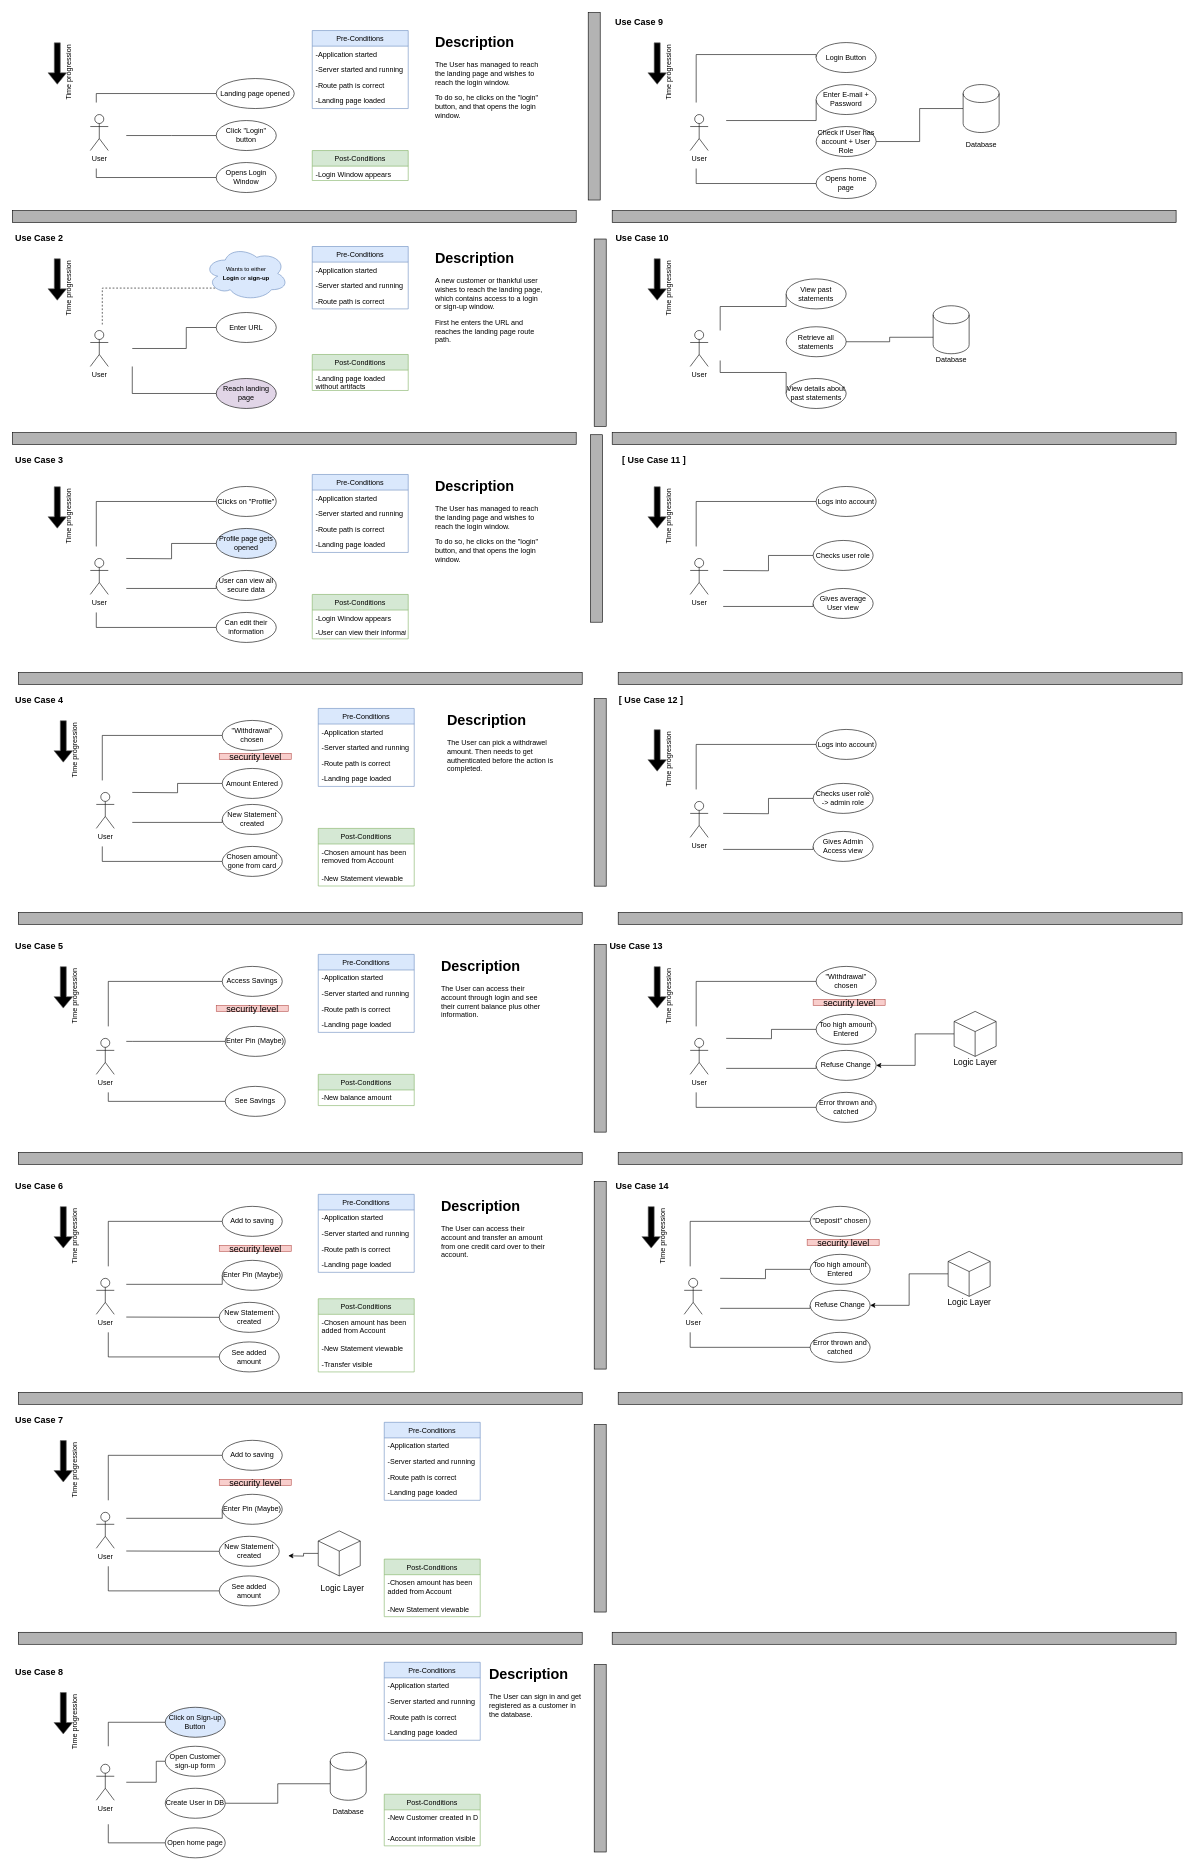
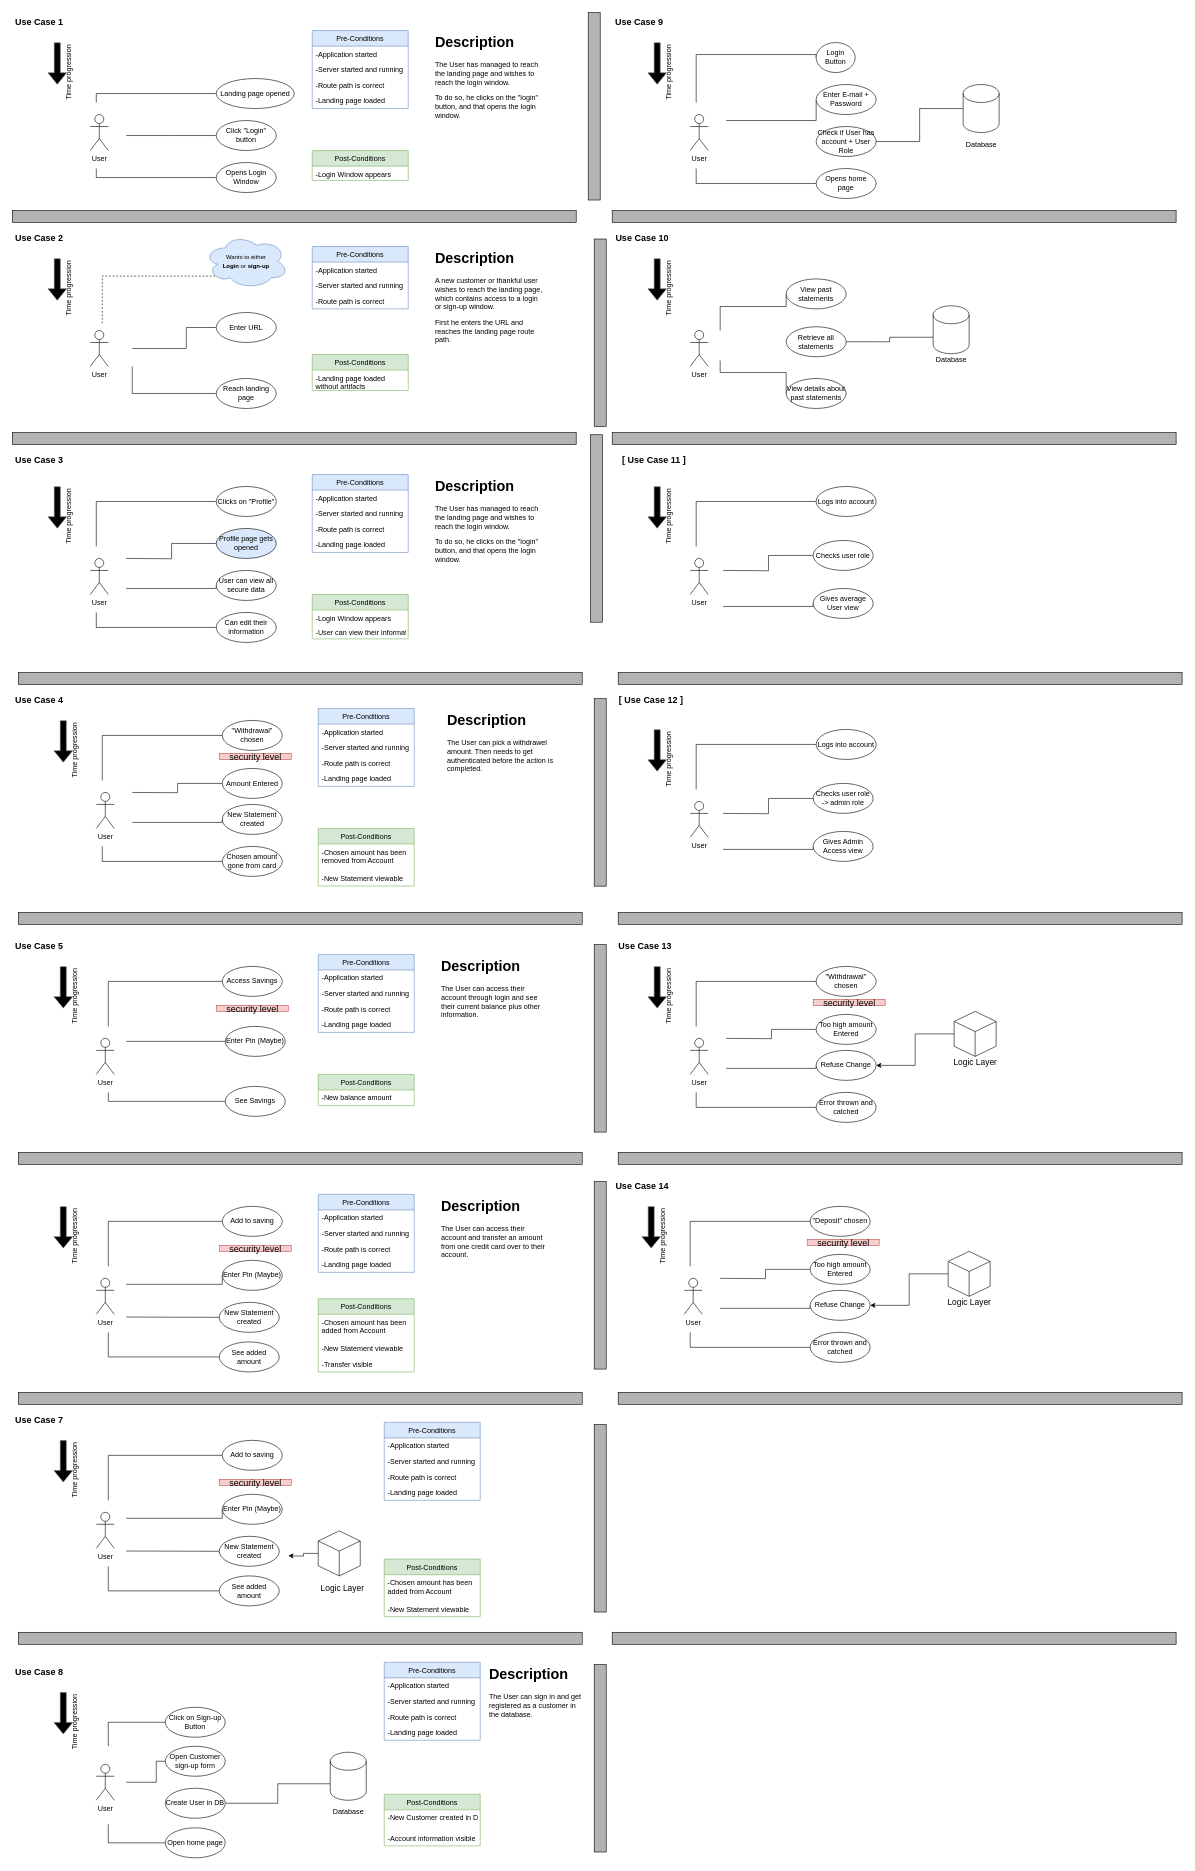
none -> (39, 21)
(846, 57) -> (836, 57)
(246, 273) -> (246, 261)
(246, 393) -> (246, 393)
(636, 945) -> (645, 945)
(39, 1185) -> none
(195, 1722) -> (195, 1722)
